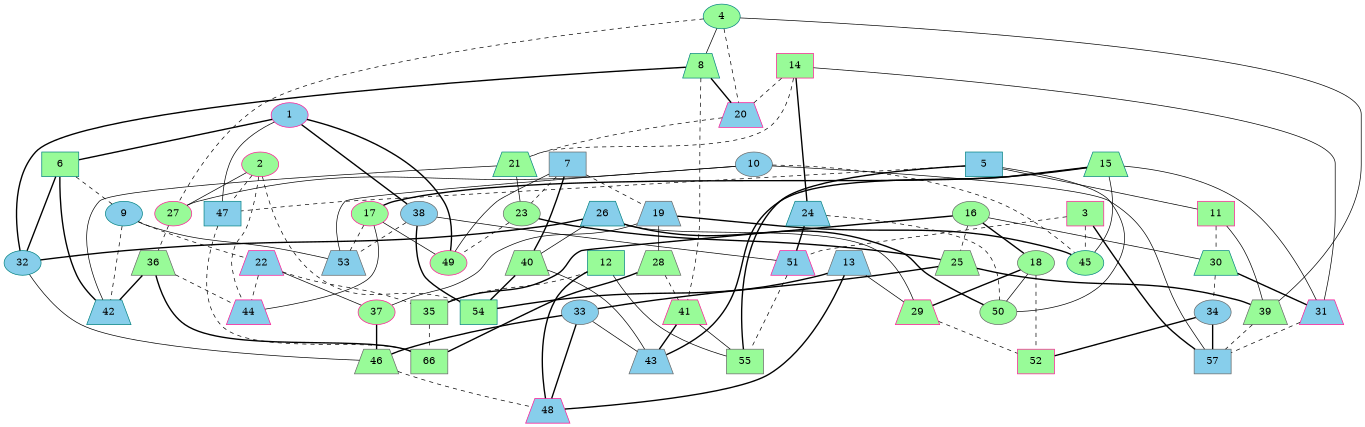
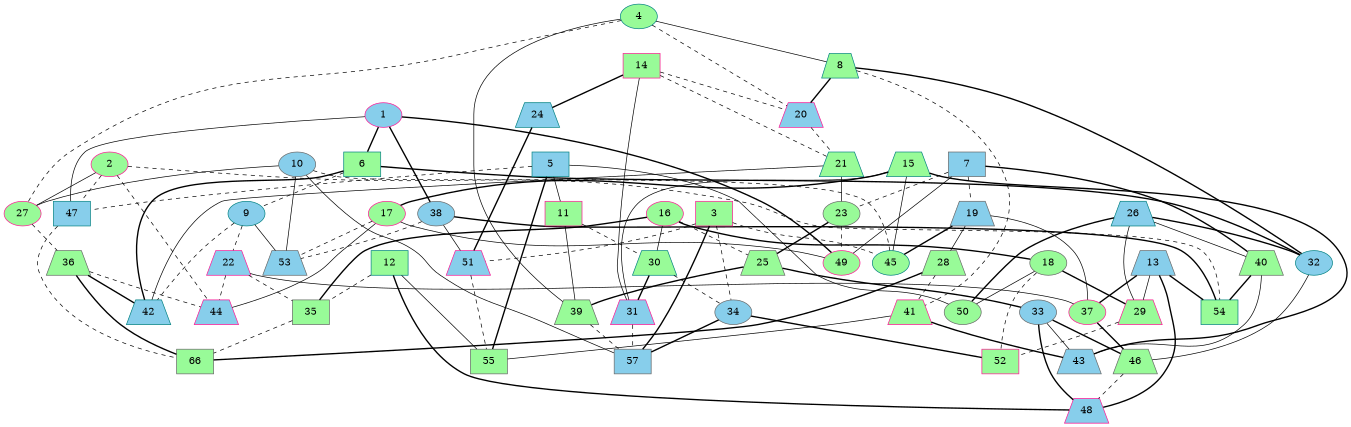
(971, 214) -> (665, 214)
(913, 226) -> none
none -> (724, 263)
none -> (1118, 289)
